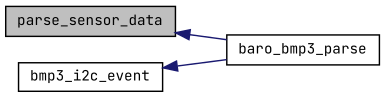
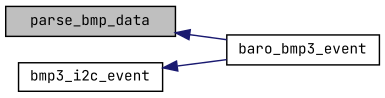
(91, 21) -> (91, 21)
(303, 50) -> (303, 50)
